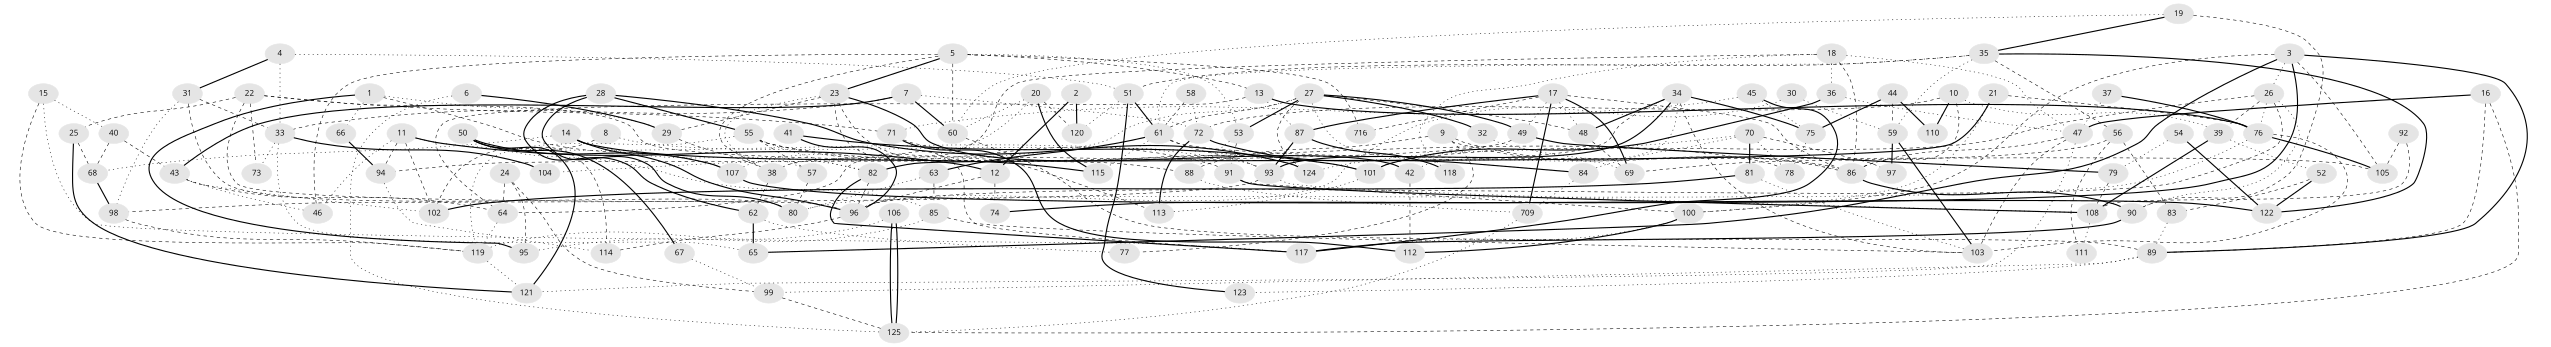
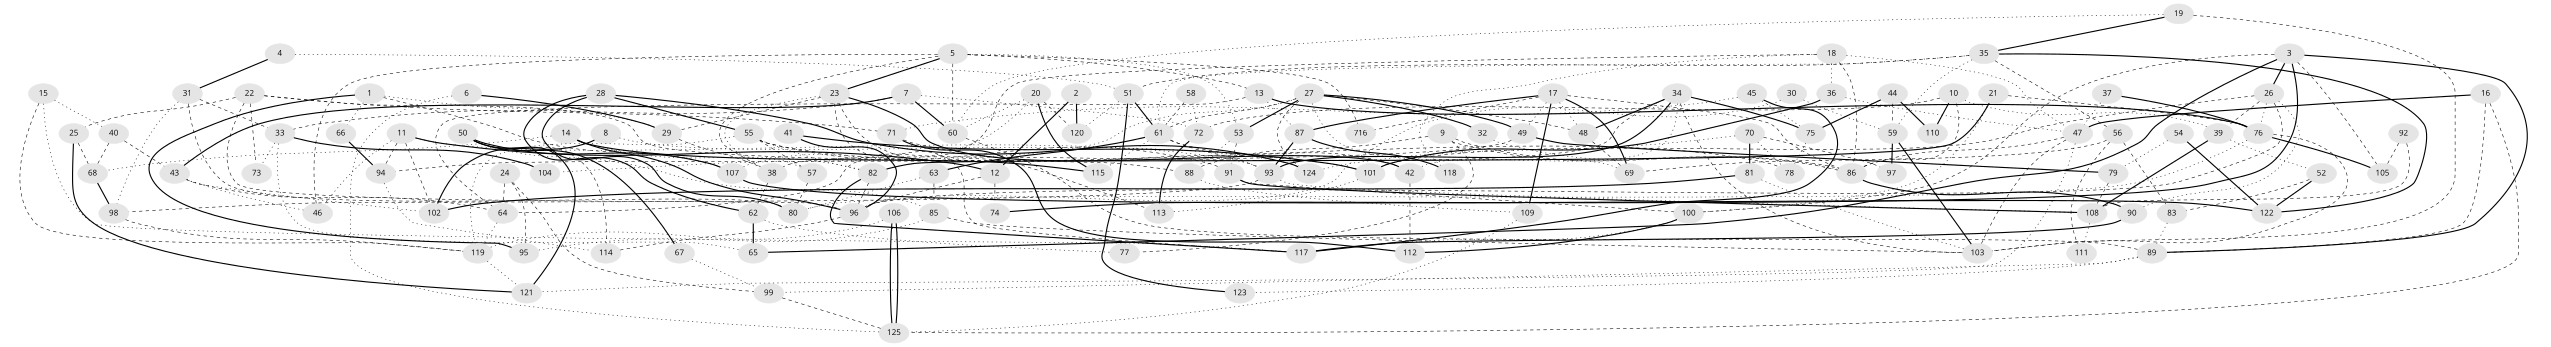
(2279, 74) -> (2279, 74)
(280, 94) -> none
(2312, 125) -> (2414, 214)
(491, 152) -> (491, 152)
(1769, 159) -> (1284, 154)
(1583, 173) -> none
(1527, 213) -> (1527, 213)
